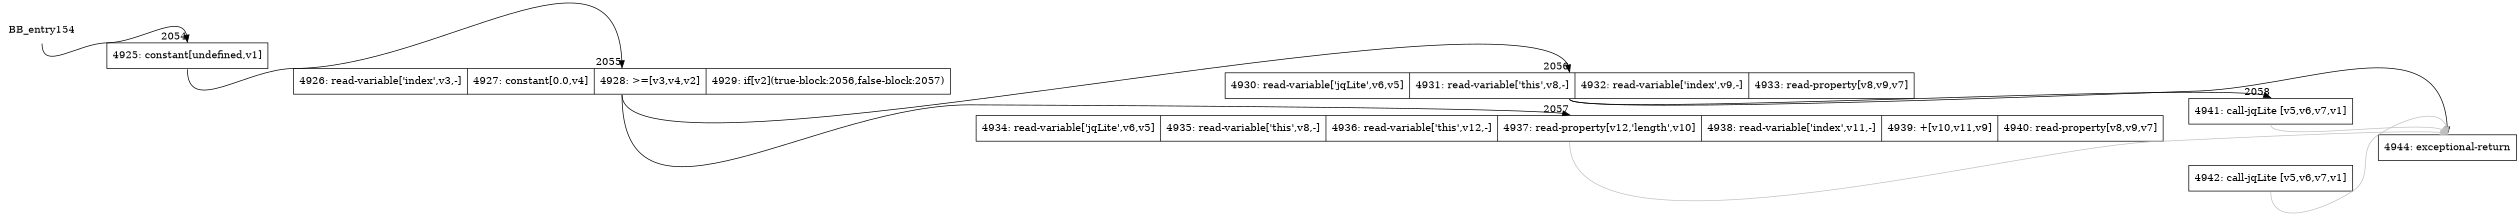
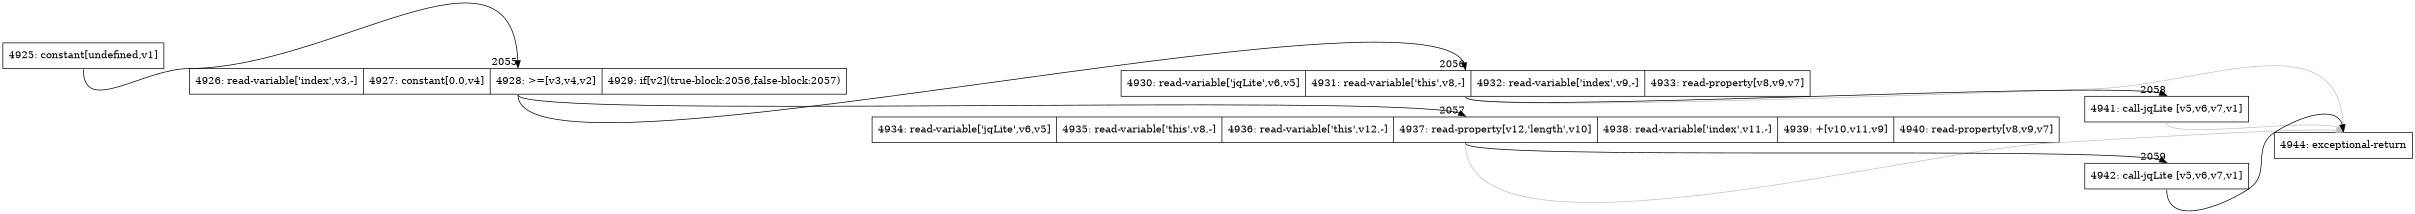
(42, 30) -> none
(2231, 88) -> (2127, 86)
none -> (1813, 153)
(2364, 174) -> (2260, 172)
